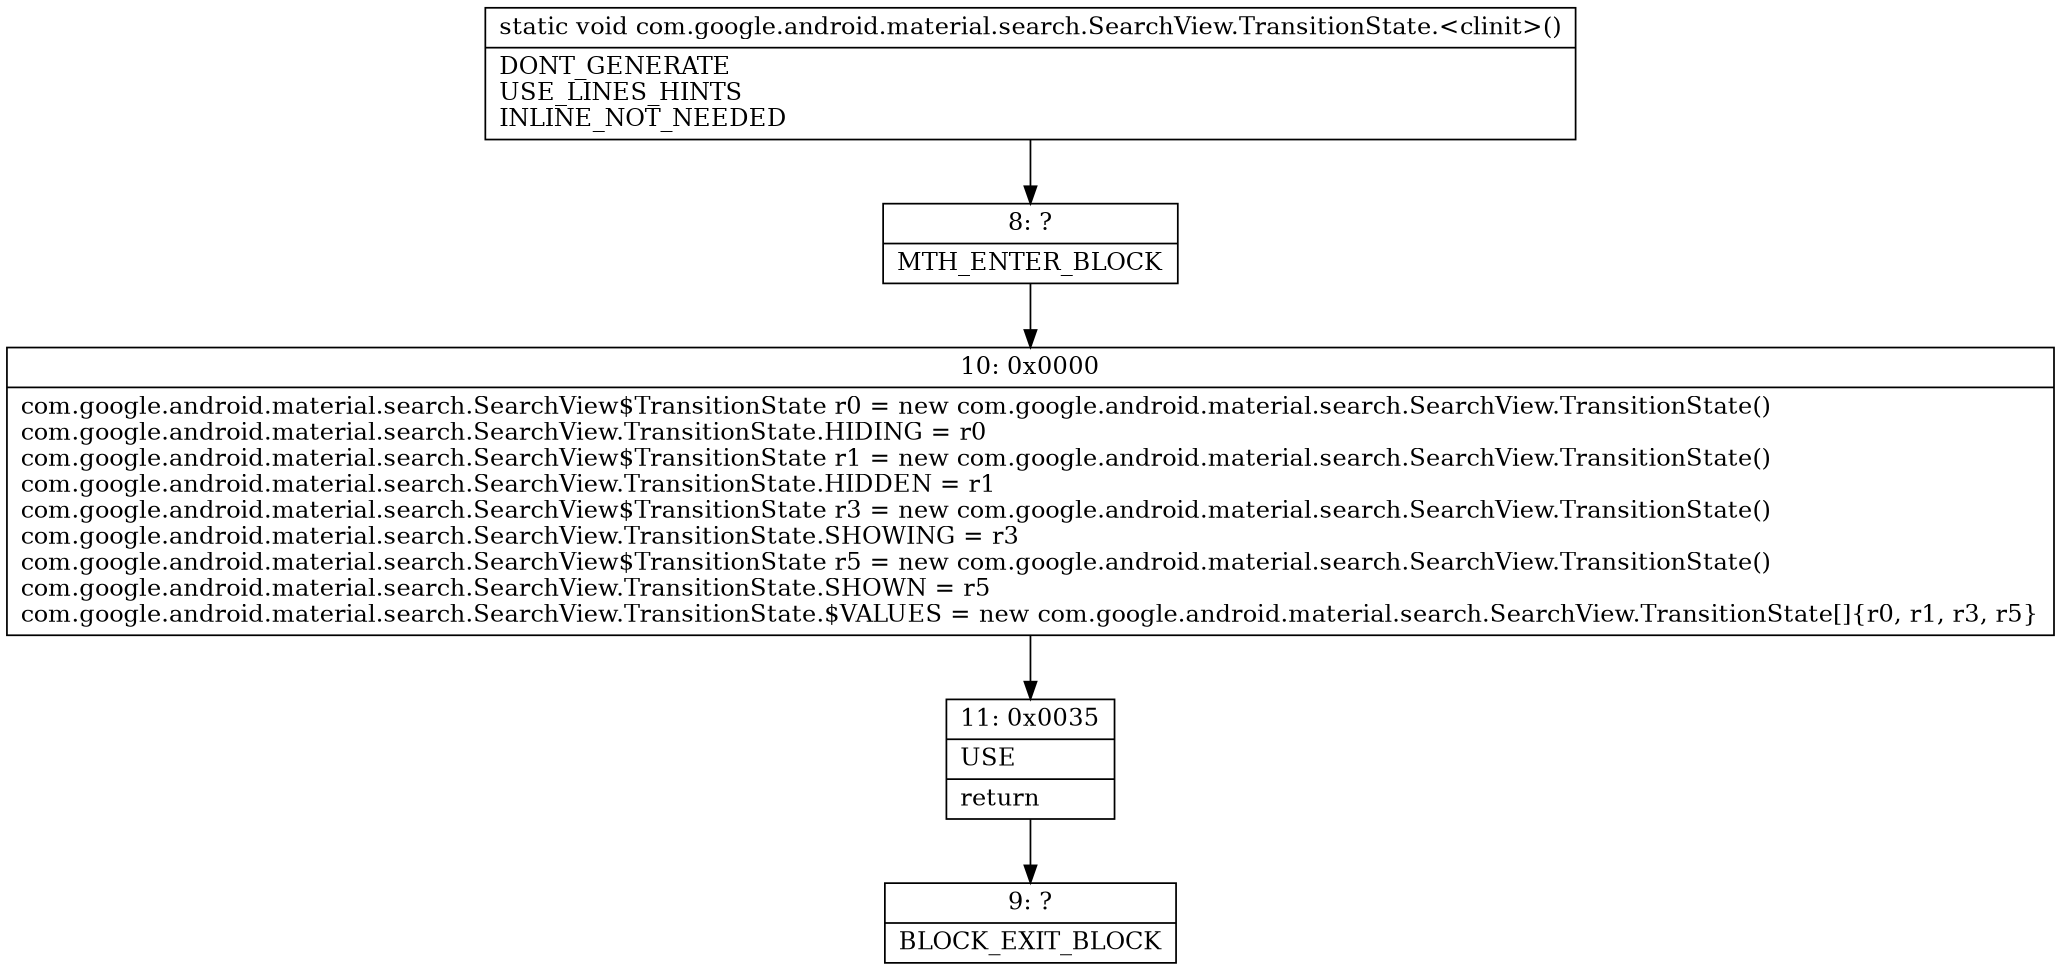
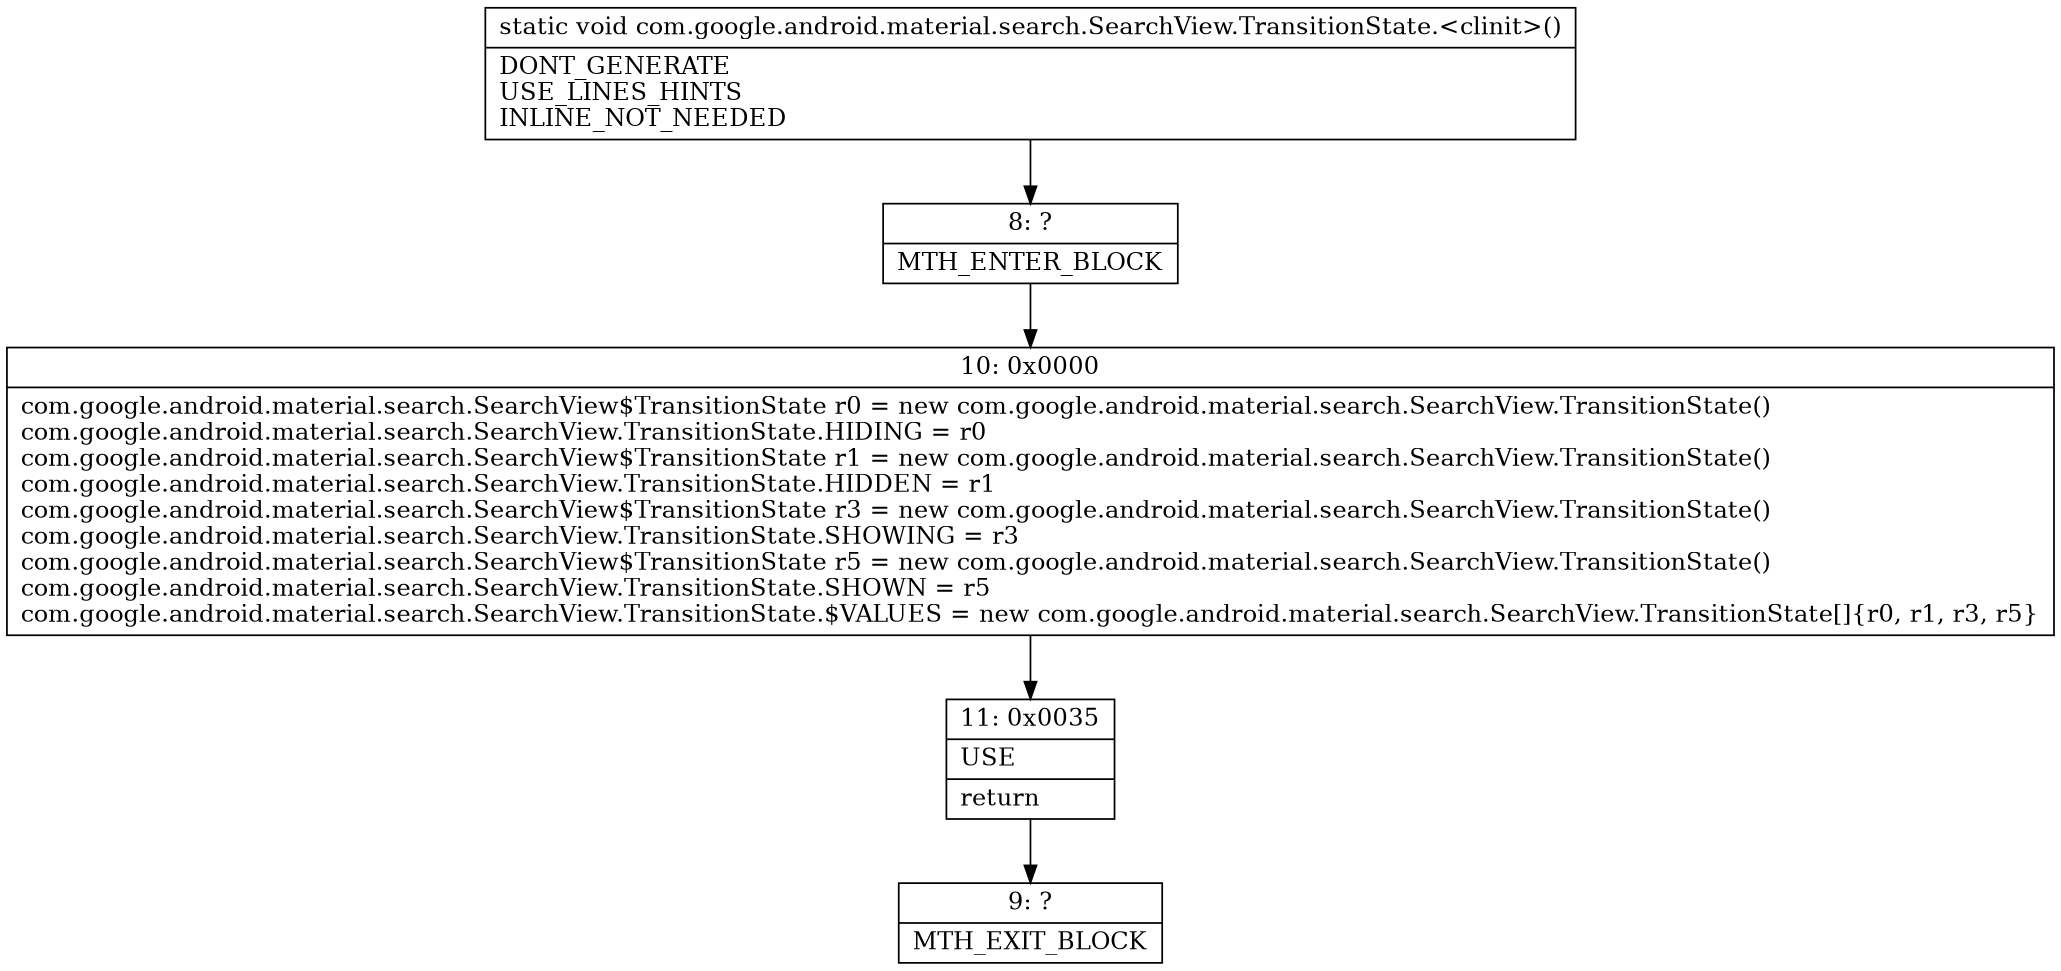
(1030, 942) -> (1030, 942)
